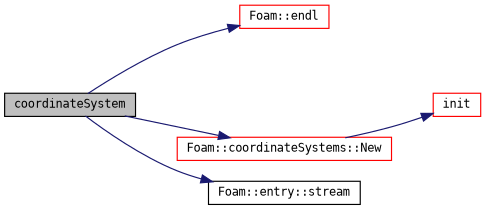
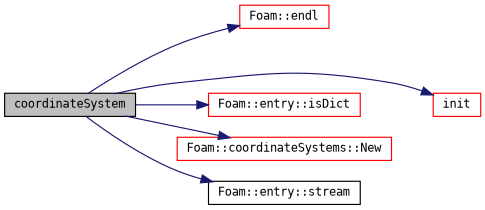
none -> (284, 105)
(384, 129) -> (268, 74)
